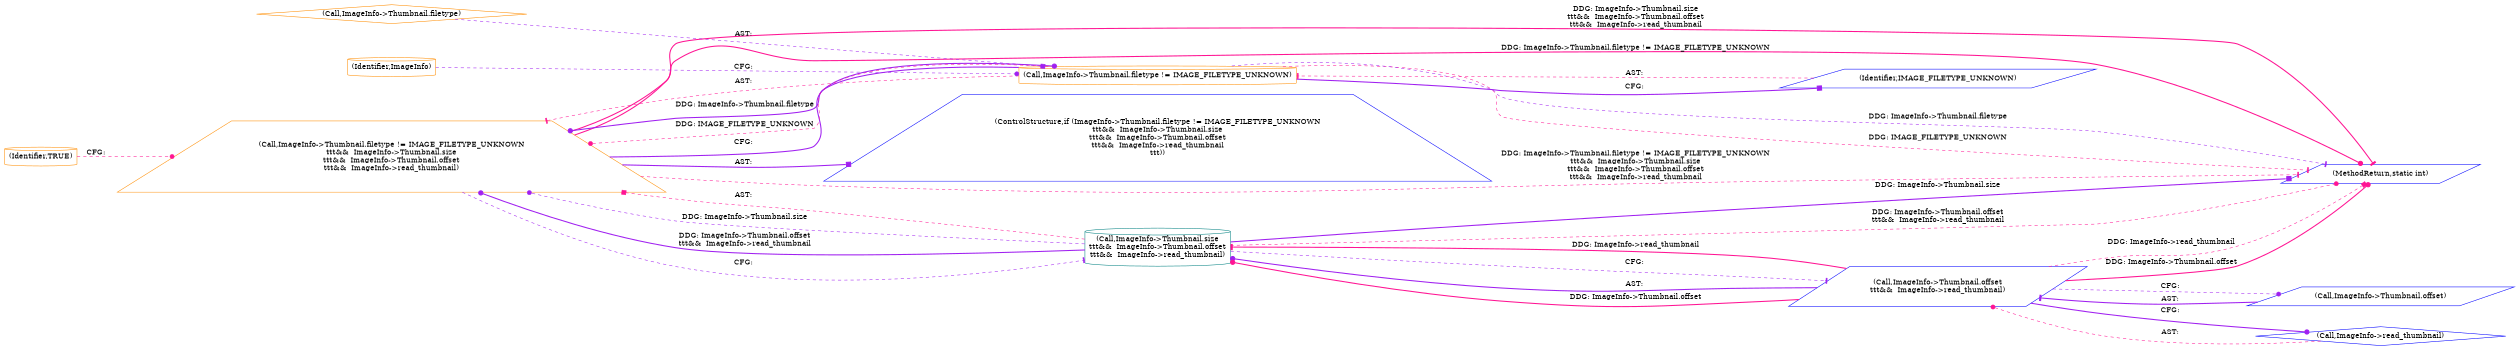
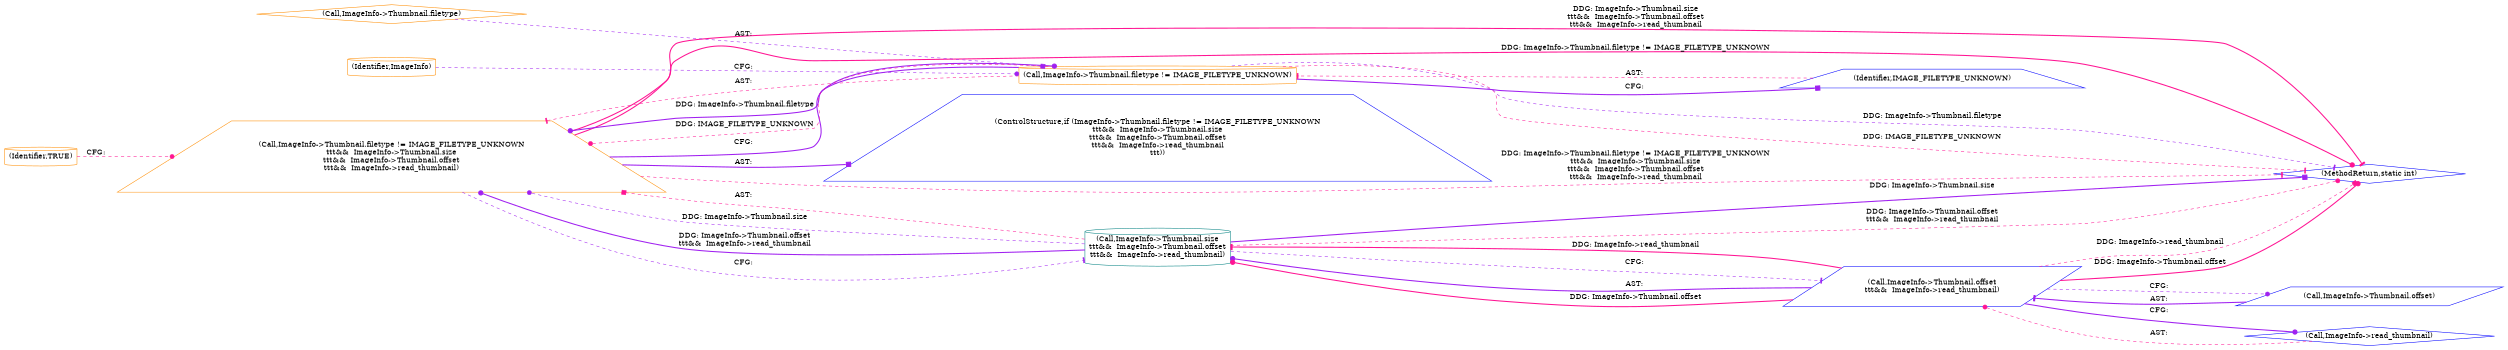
(1938, 79) -> (1932, 79)
(2381, 174) -> (2369, 174)
